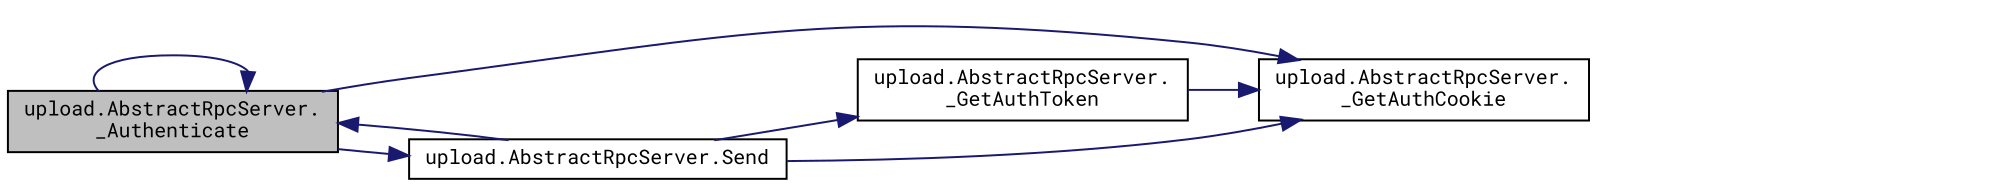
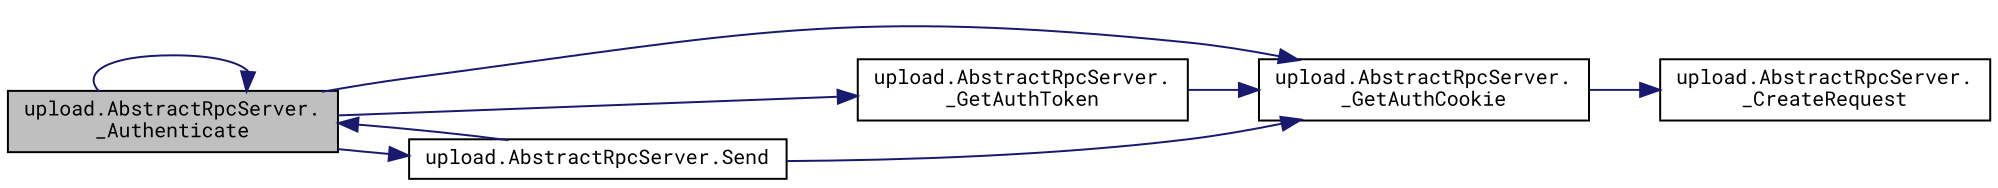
none -> (1825, 90)
(776, 130) -> (587, 106)
